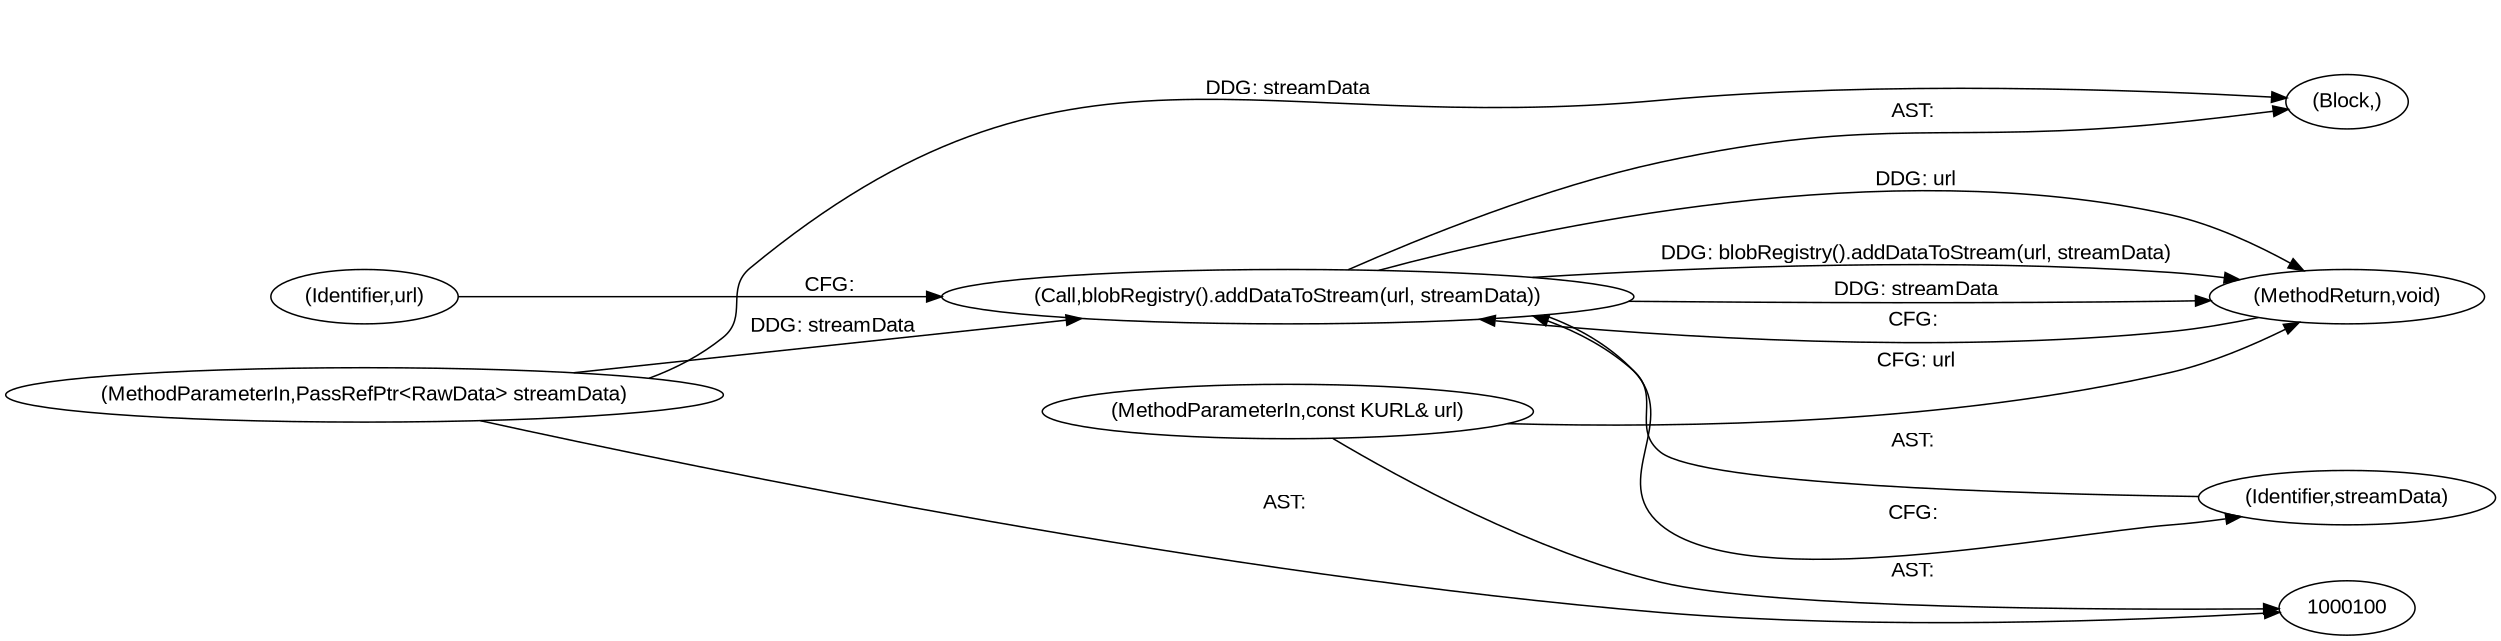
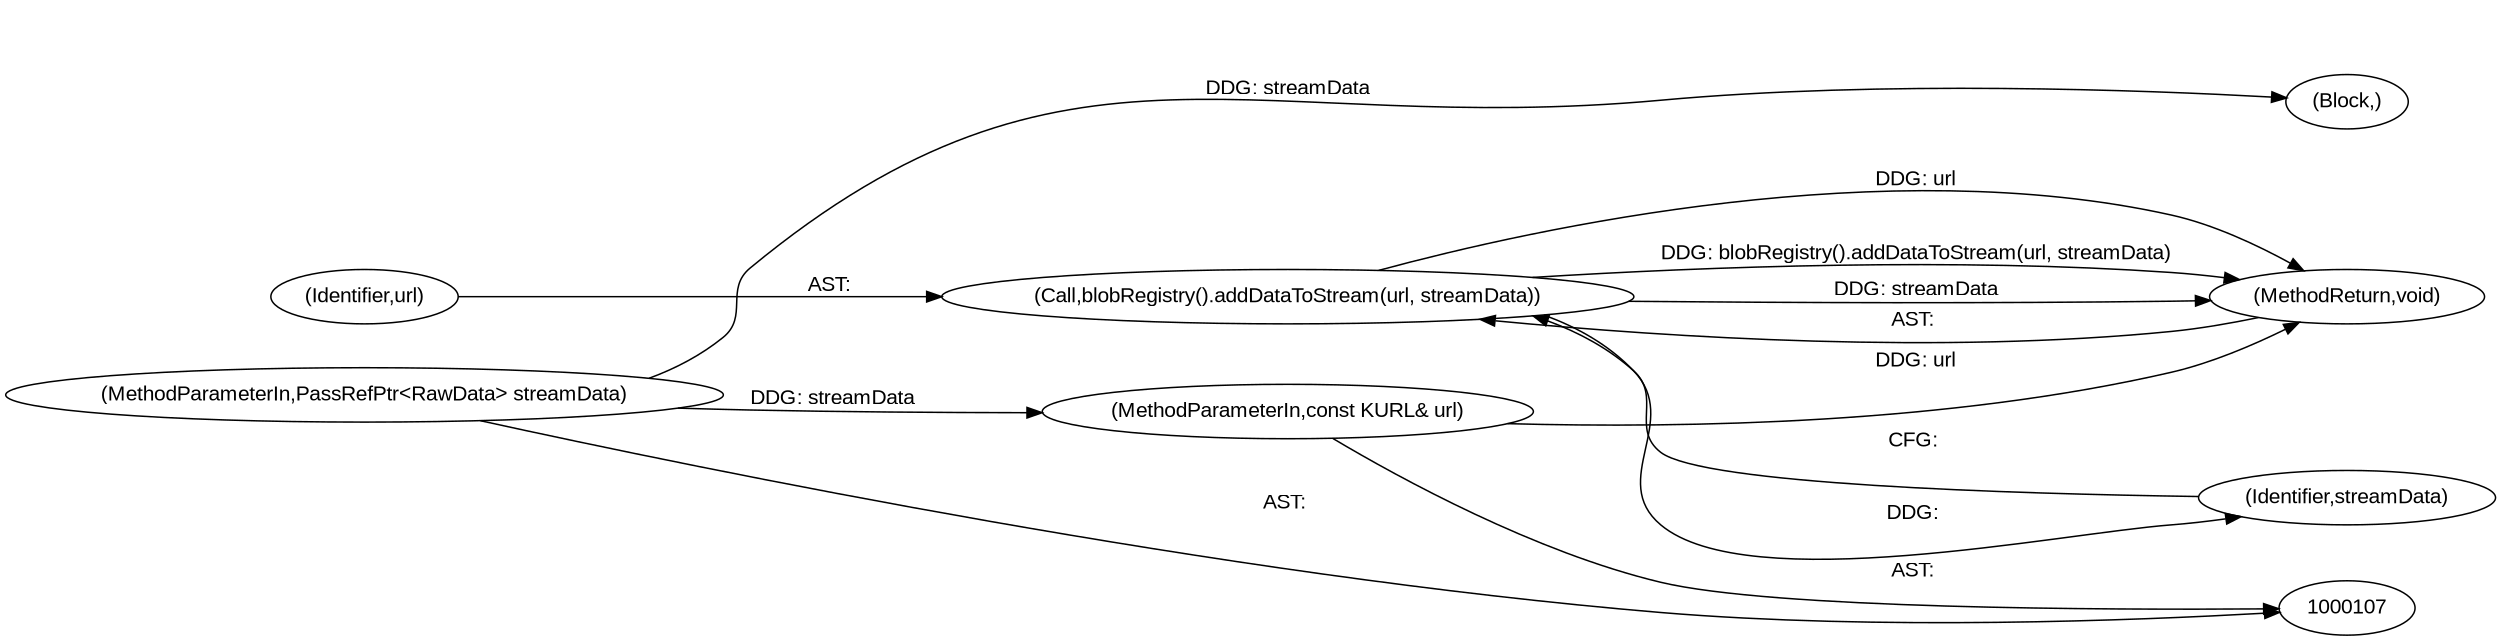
(1801, 139) -> none
(833, 285) -> (833, 285)
(1916, 320) -> (1916, 320)
(820, 346) -> (852, 412)
(1916, 361) -> (1916, 361)
(1916, 441) -> (1916, 441)
(1916, 514) -> (1916, 514)
(2347, 608) -> (2347, 608)
